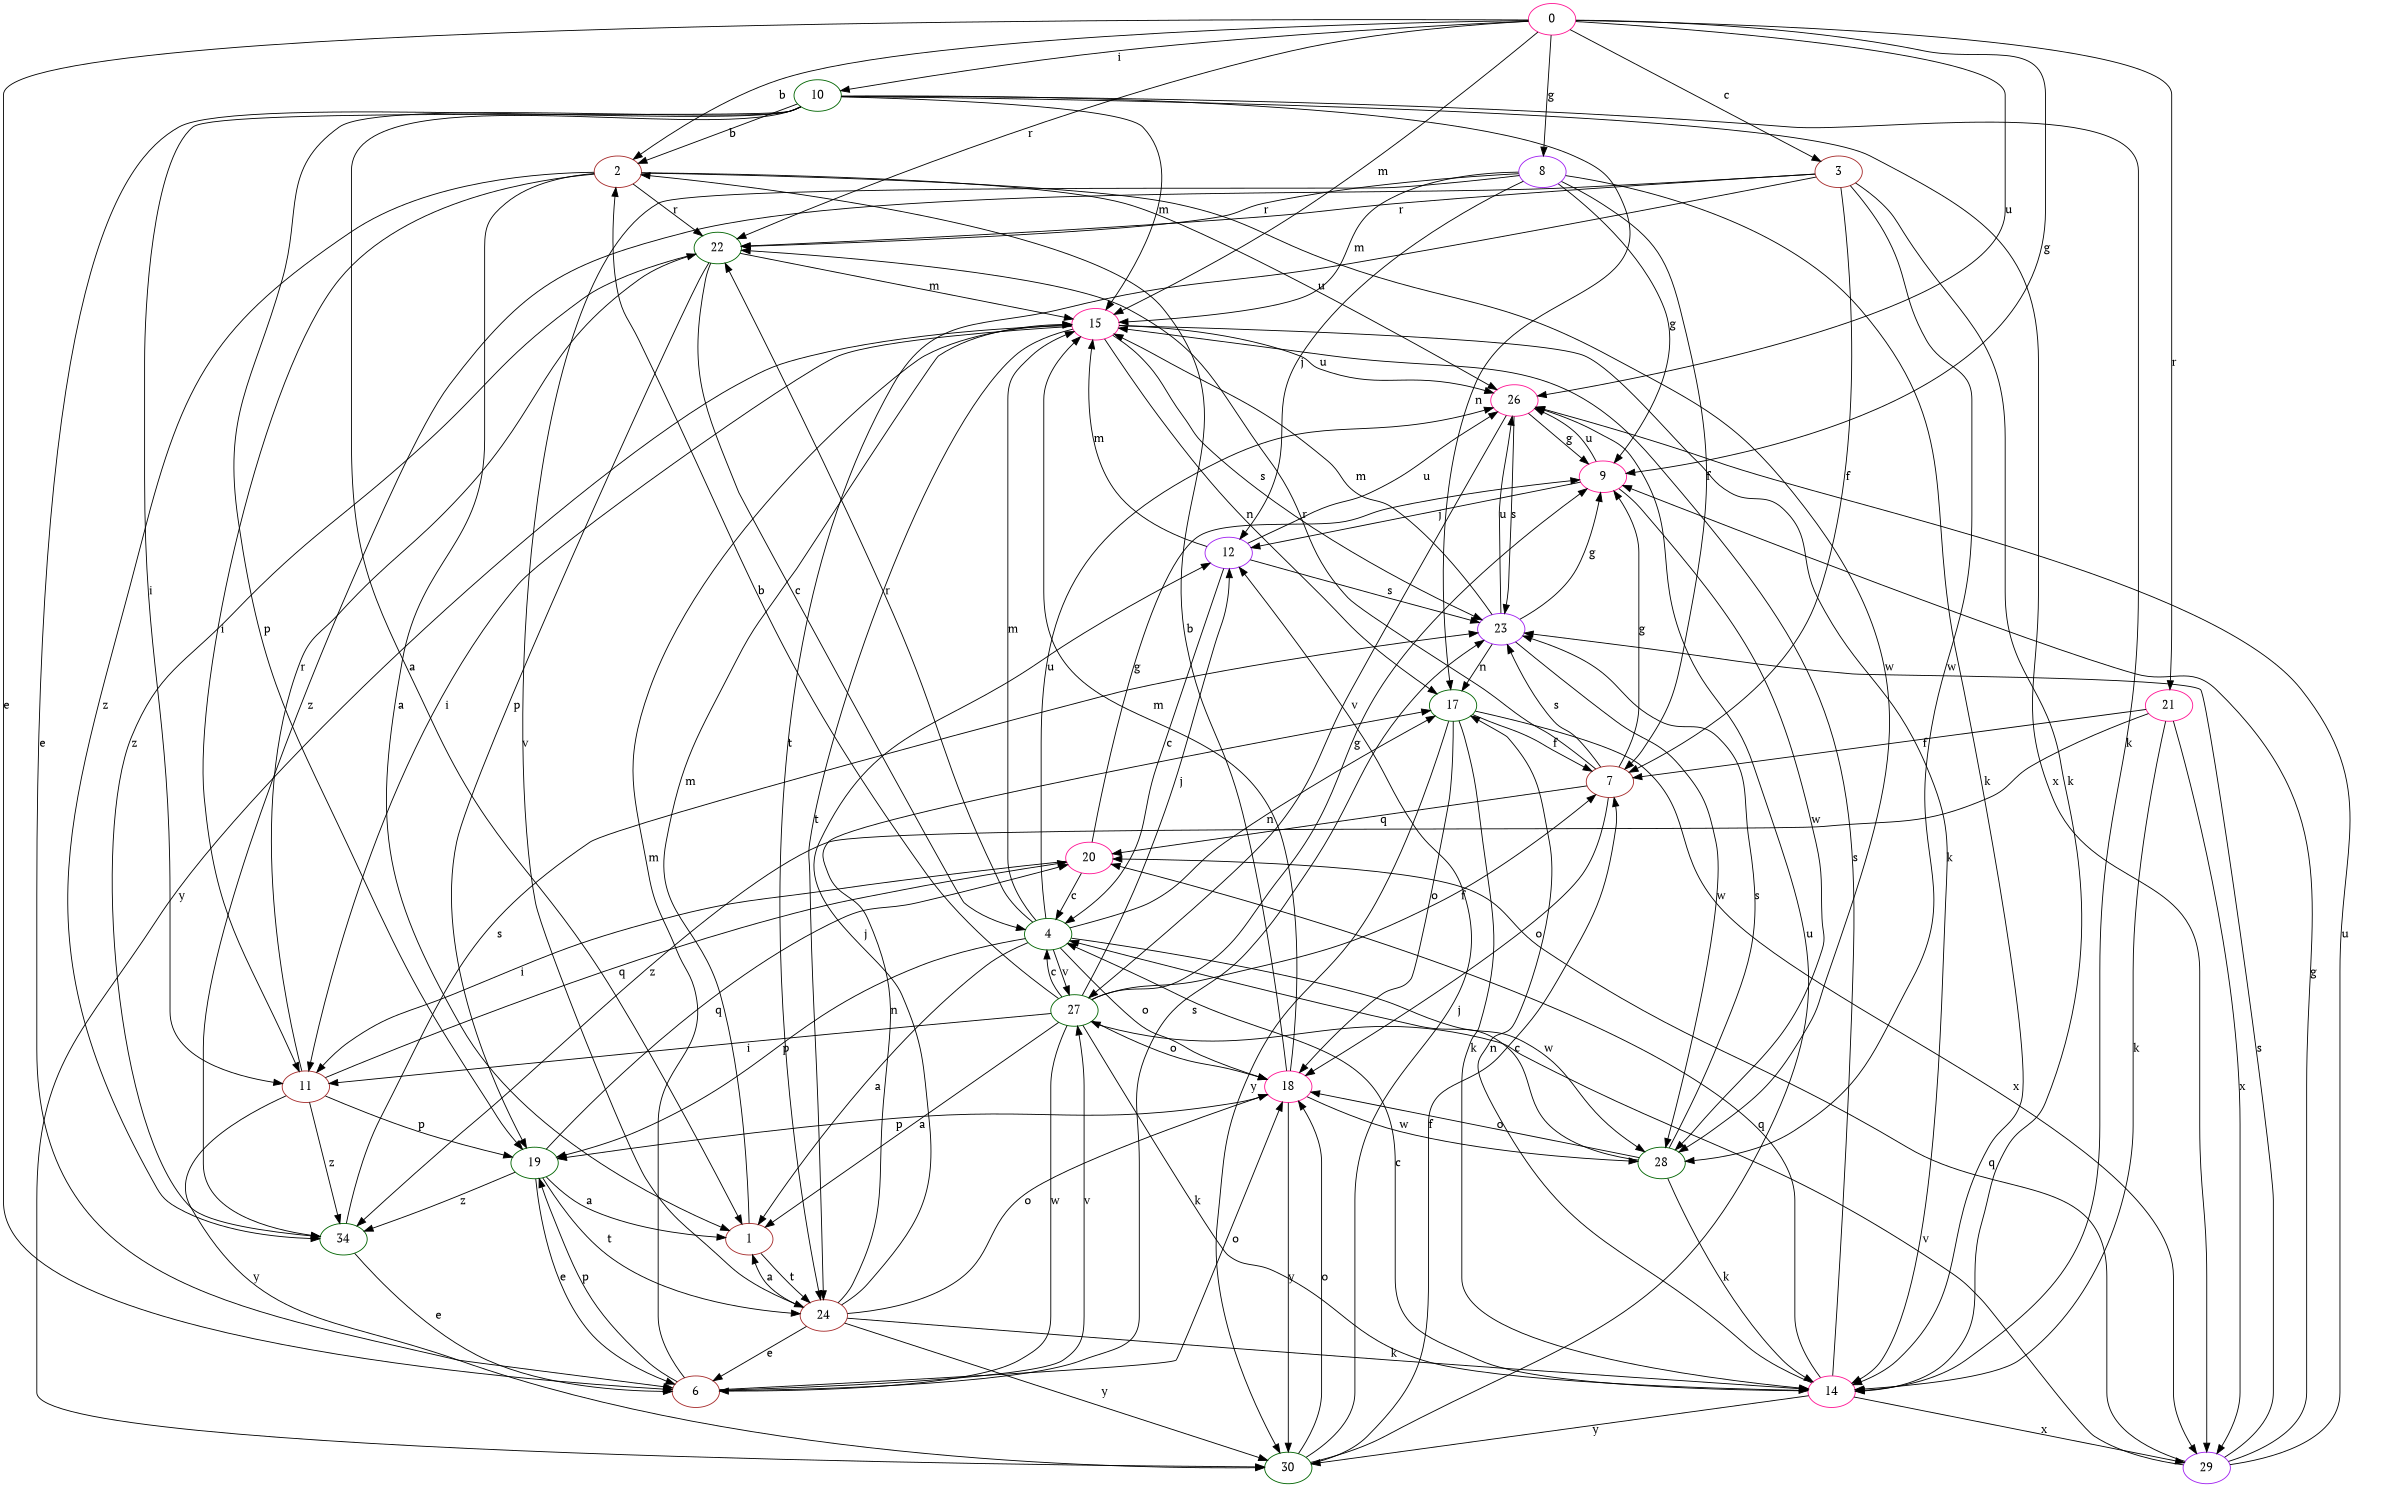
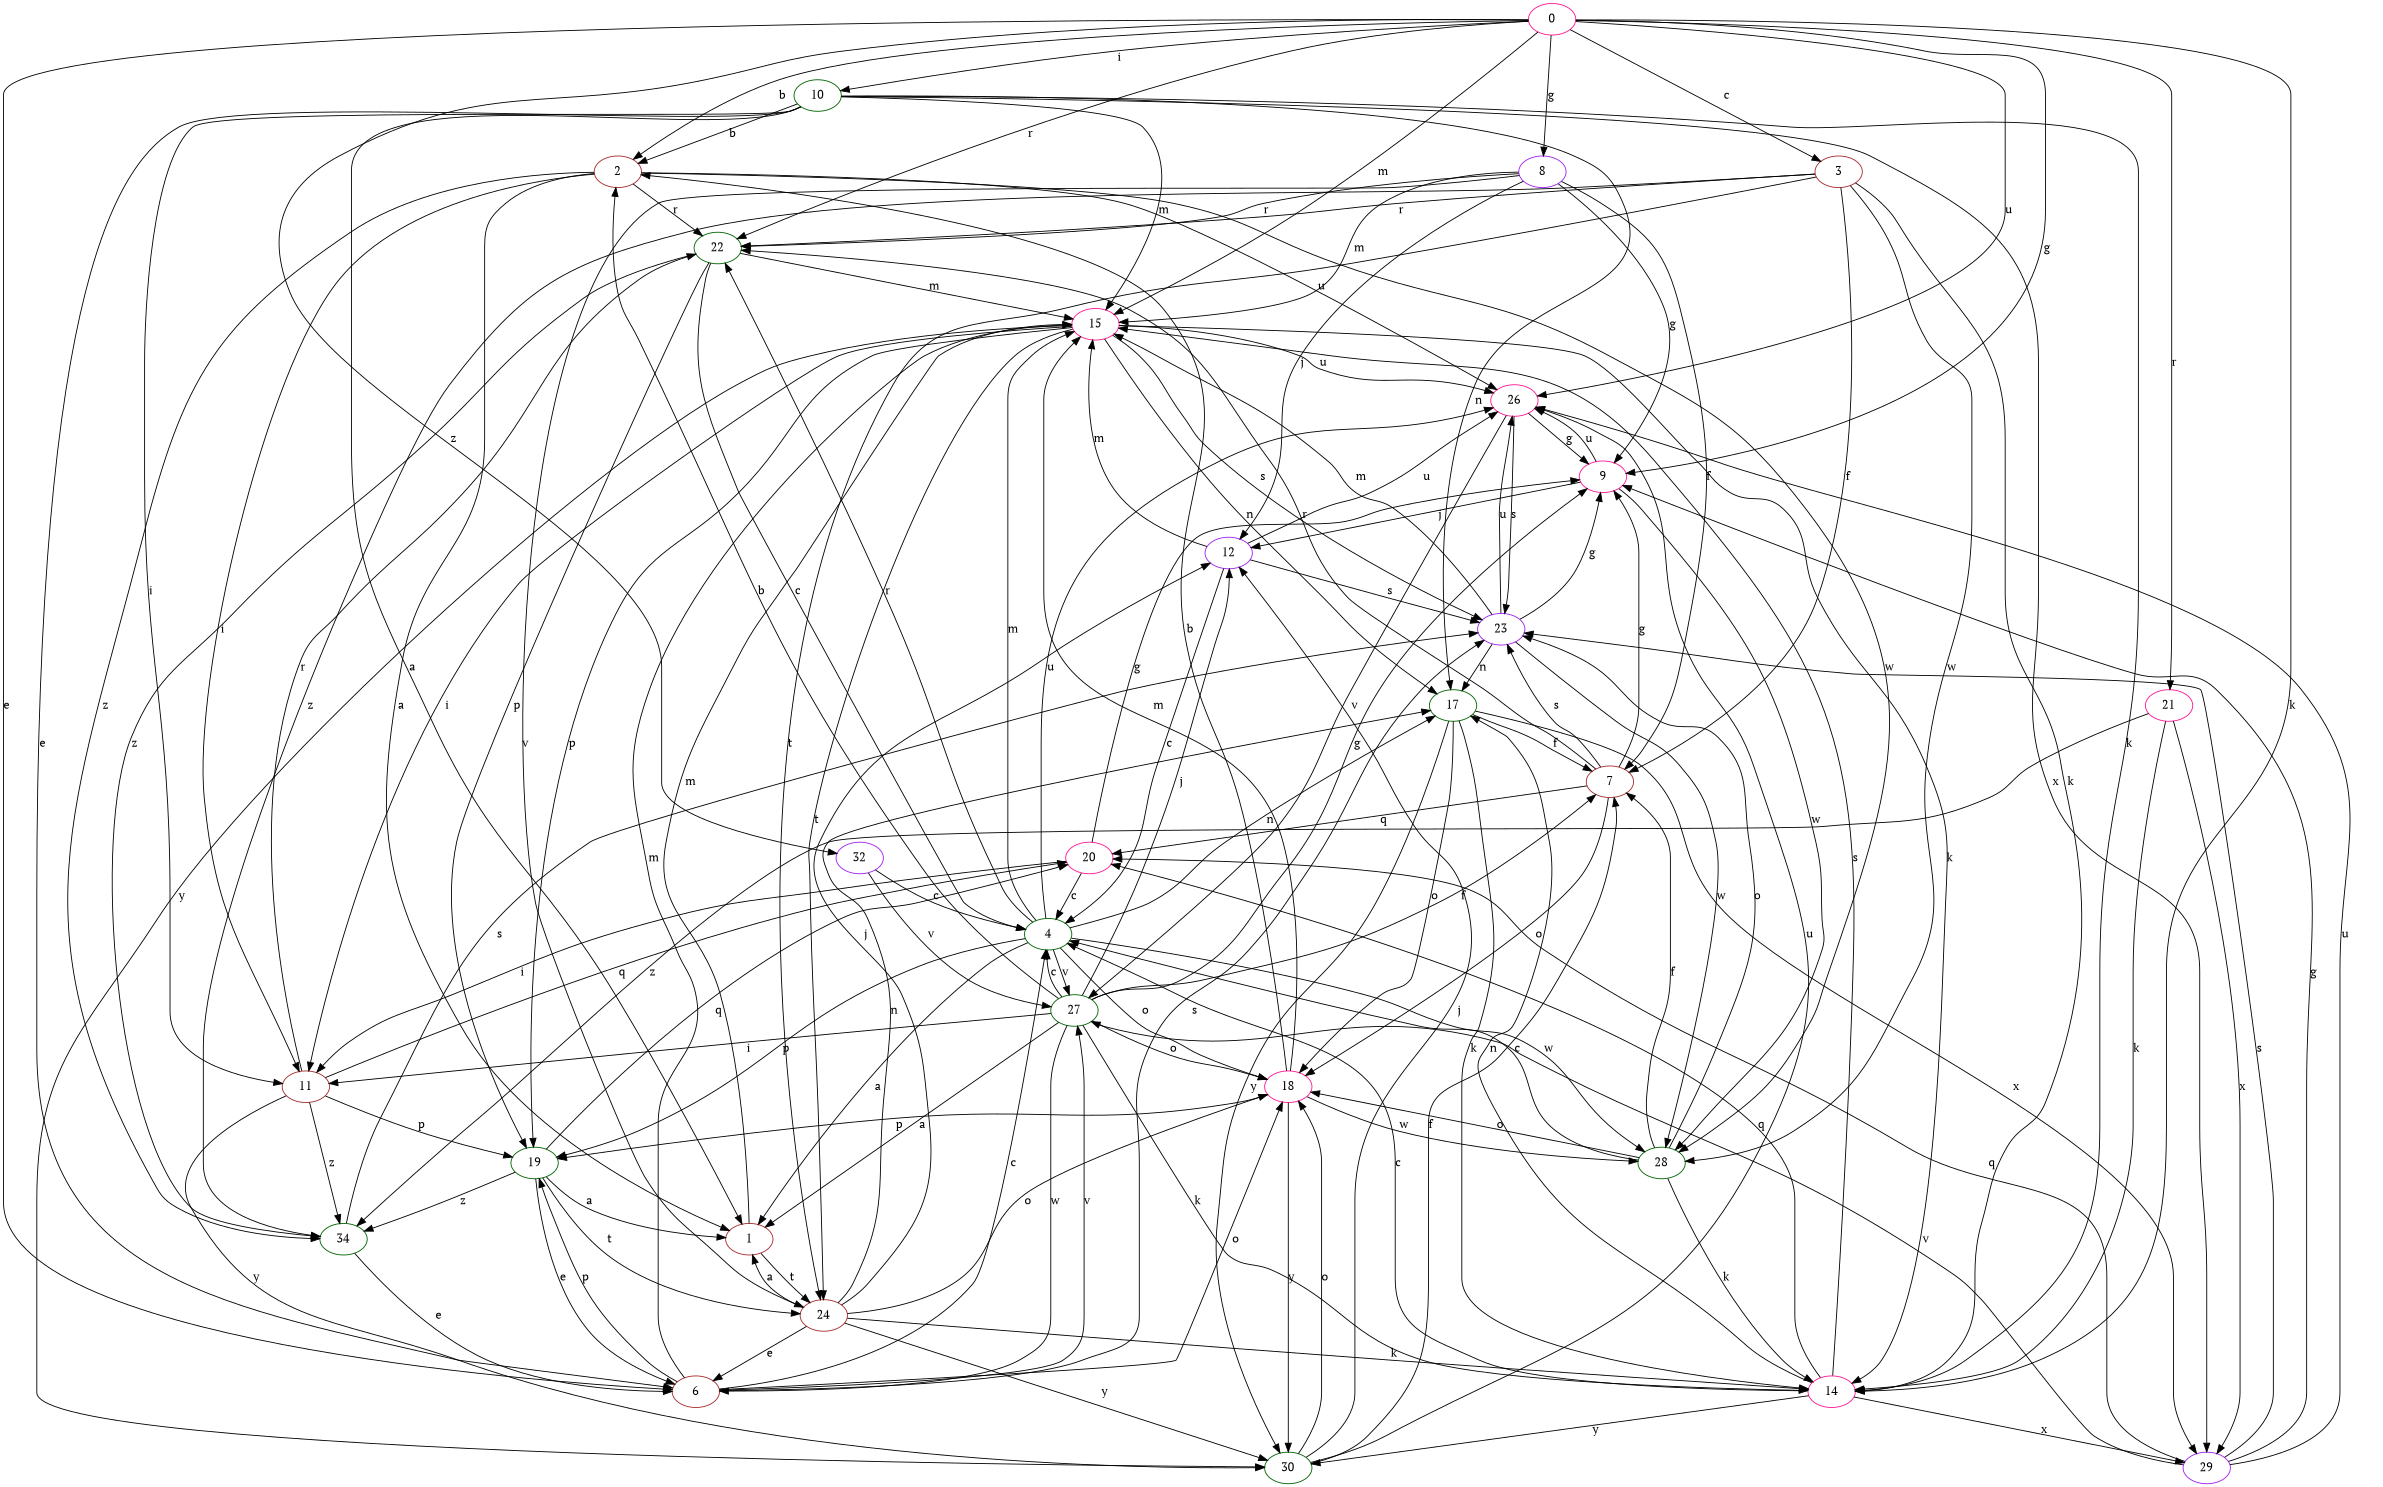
(238, 424) -> (640, 577)
(1966, 699) -> (2291, 495)
(1894, 743) -> (1670, 969)
none -> (860, 858)
(1758, 896) -> (1758, 896)
none -> (978, 1274)
